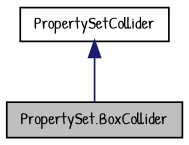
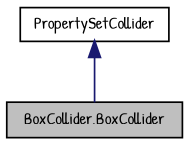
(95, 120) -> (95, 120)
